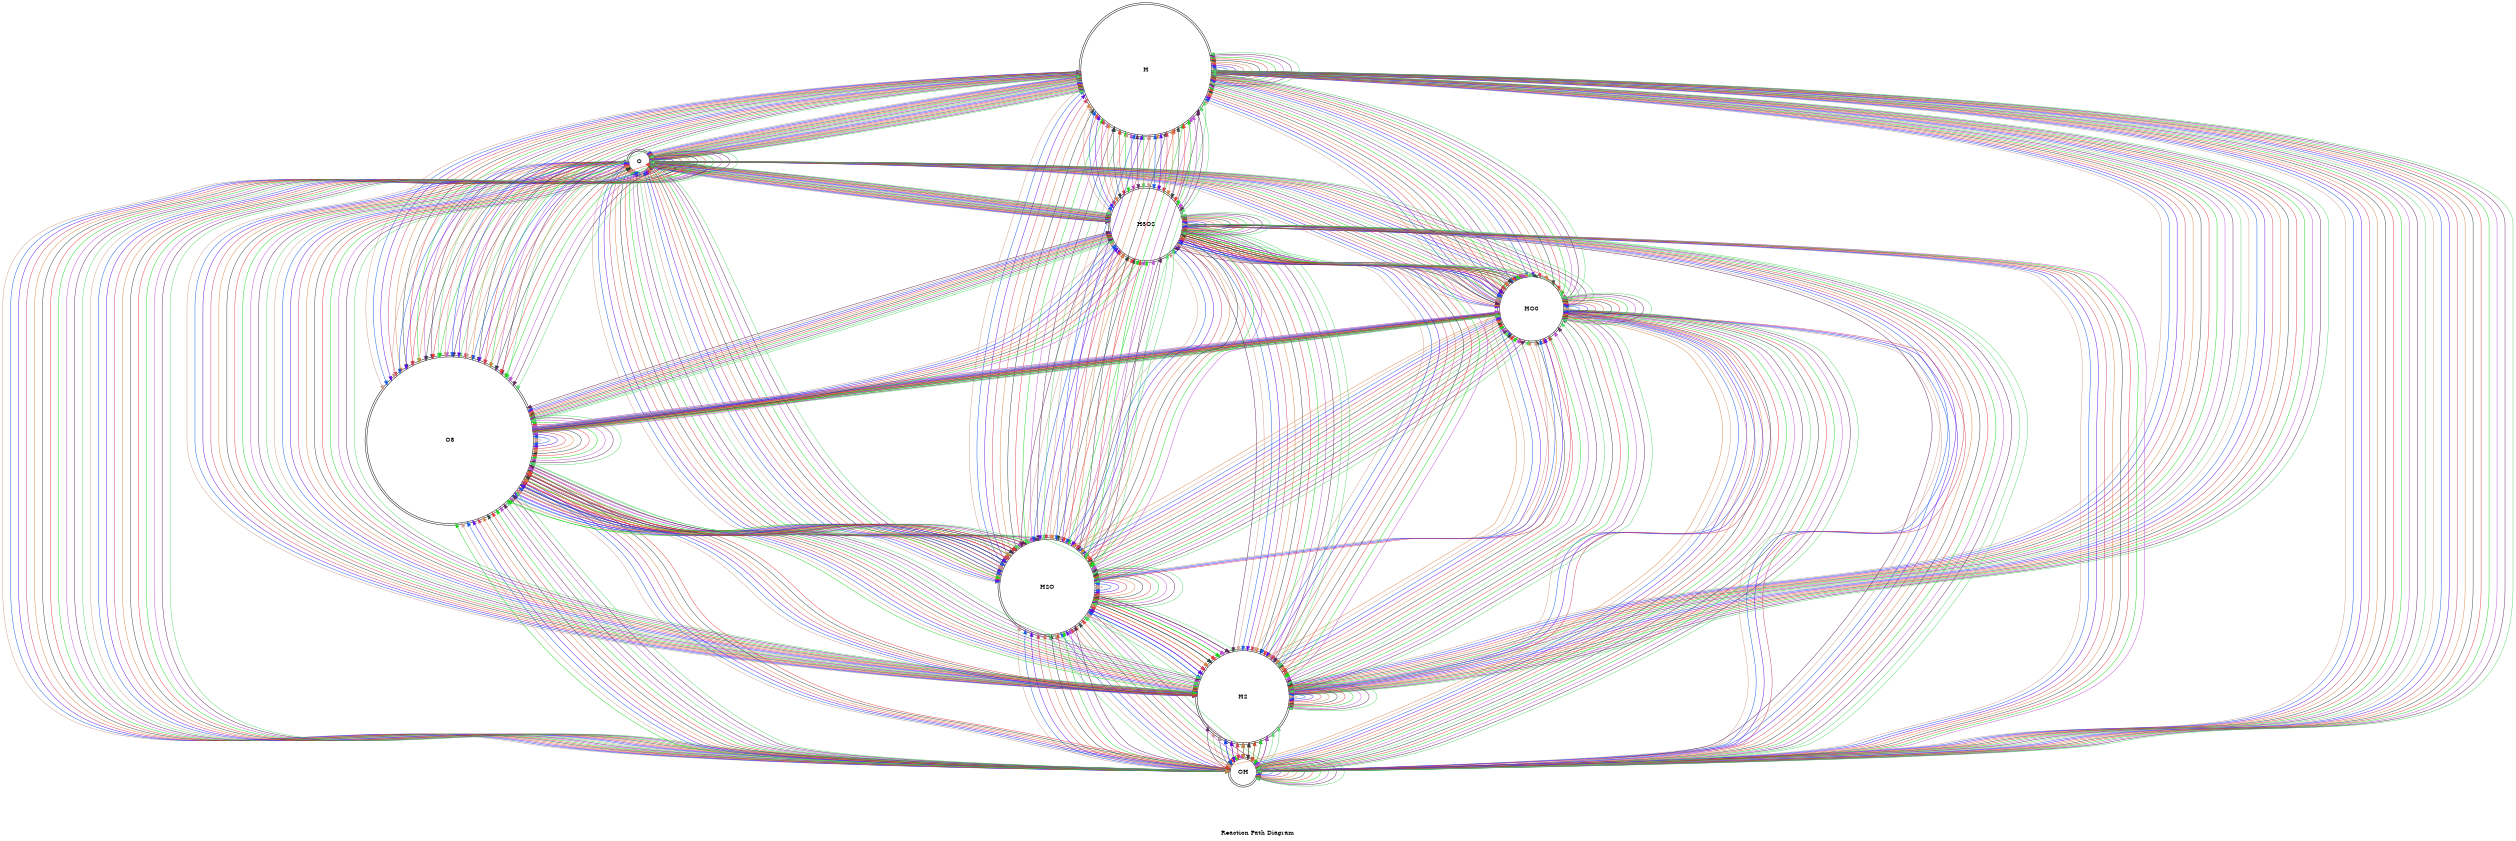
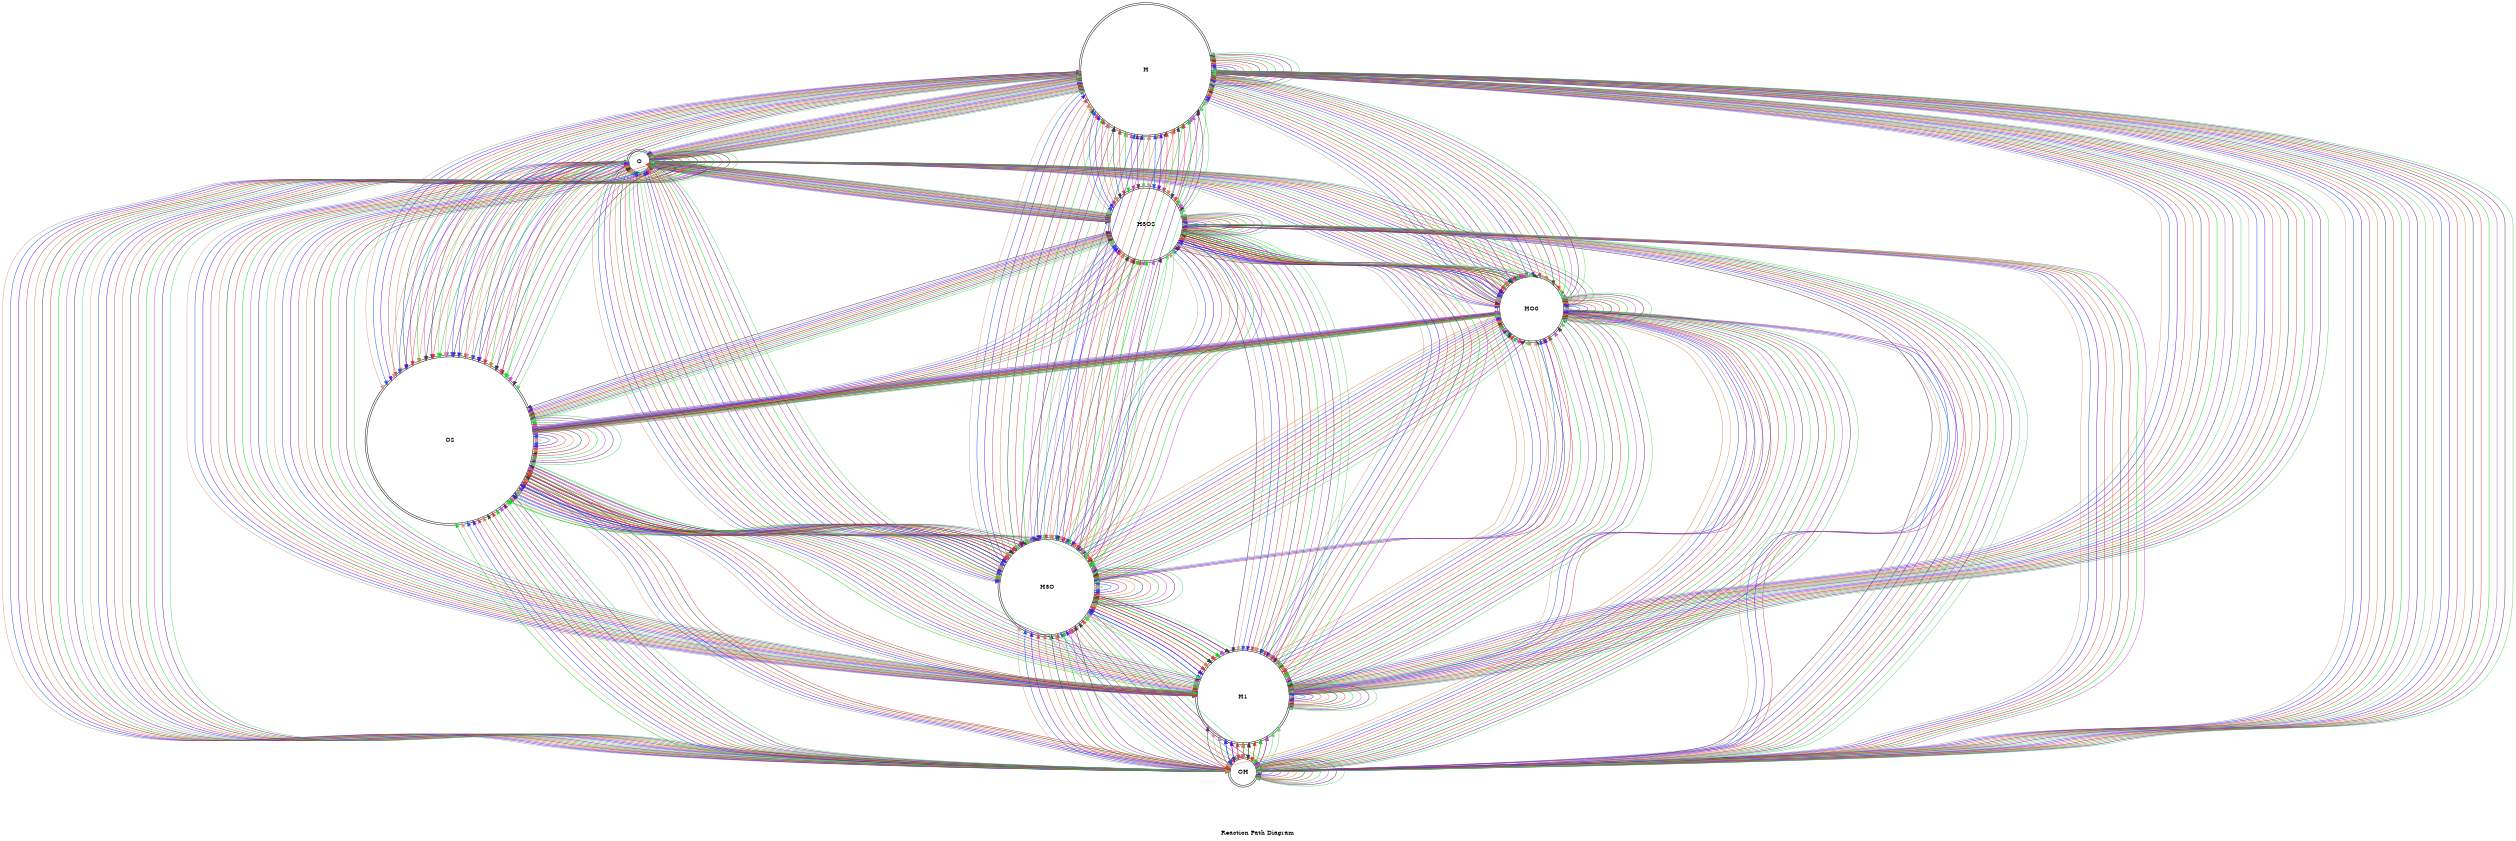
(450, 440) -> (450, 440)
(1047, 587) -> (1047, 587)
(1243, 697) -> (1243, 697)
